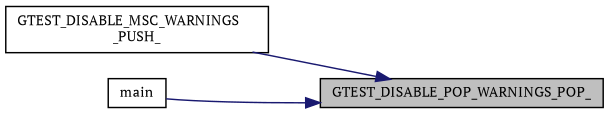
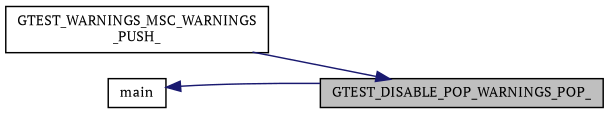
(137, 30) -> (137, 30)
(236, 102) -> (250, 84)
